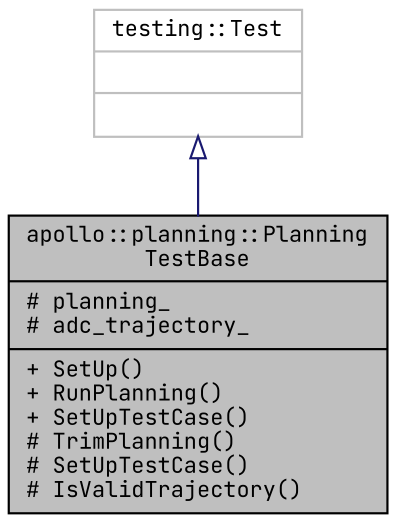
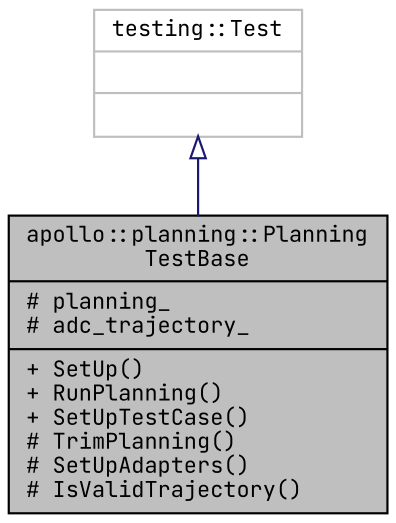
(139, 466) -> (139, 466)
